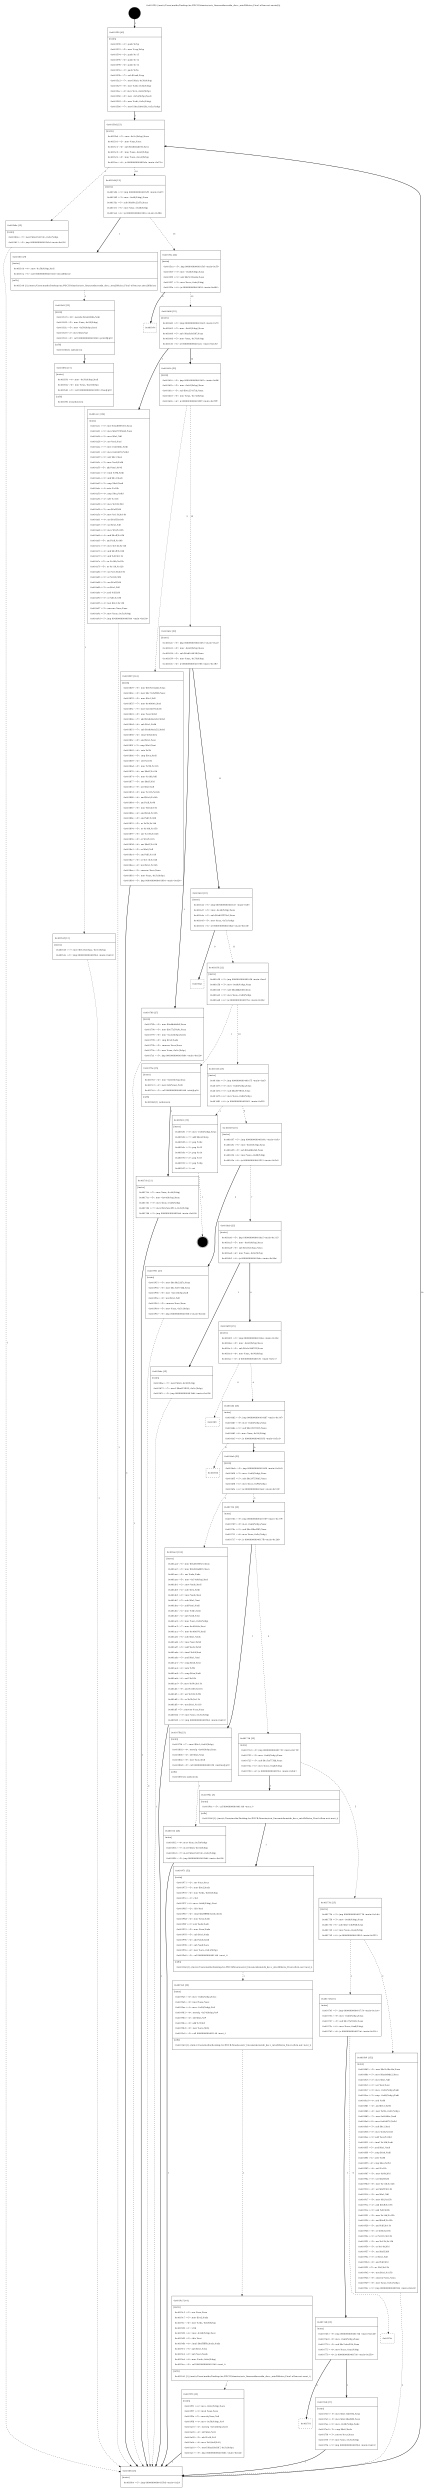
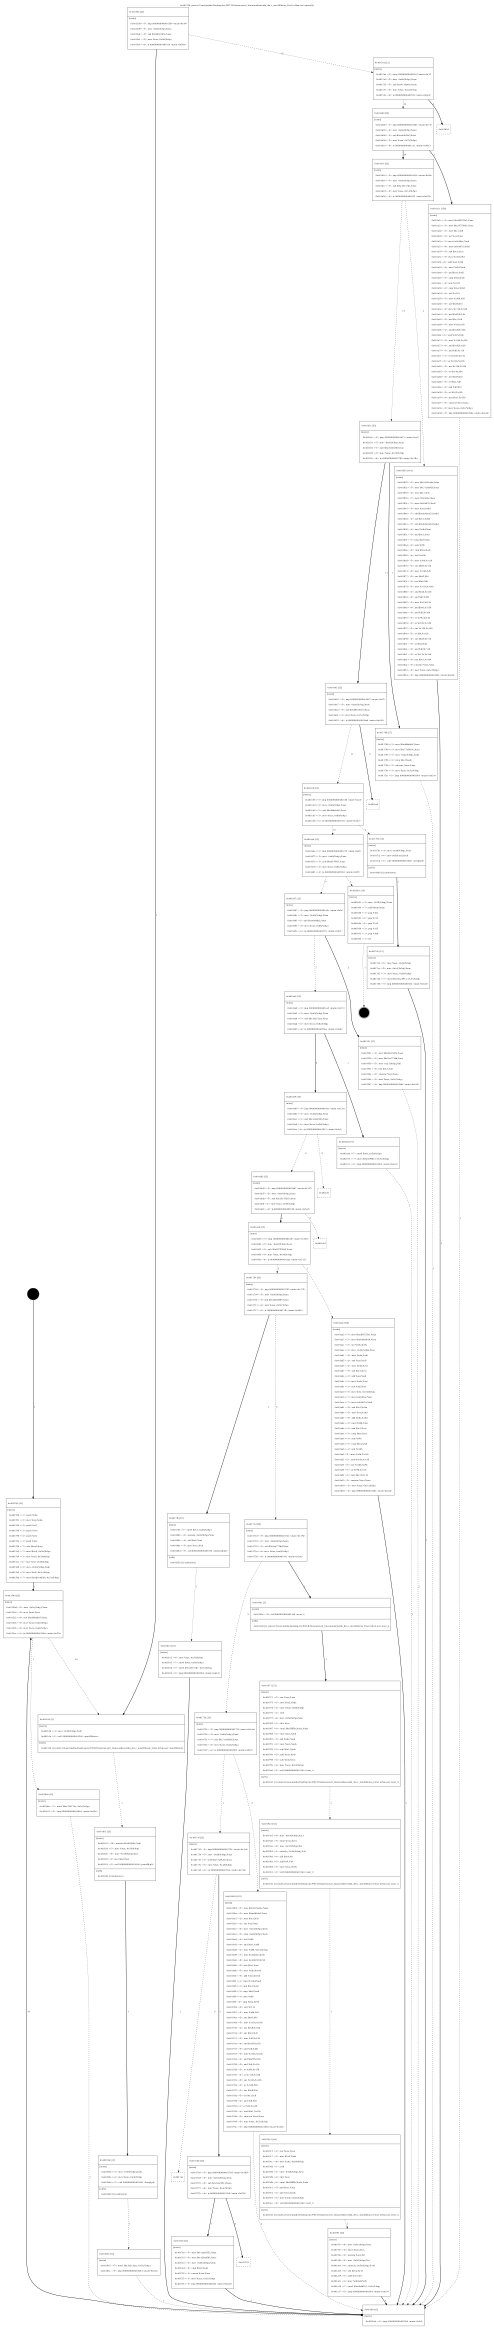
(135, 171) -> (73, 1676)
